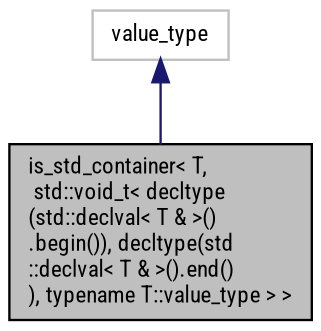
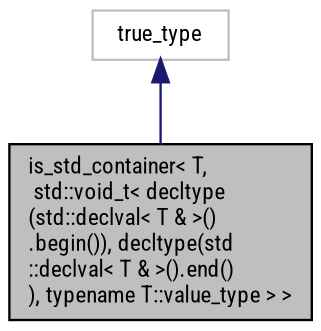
(161, 35) -> (161, 35)
